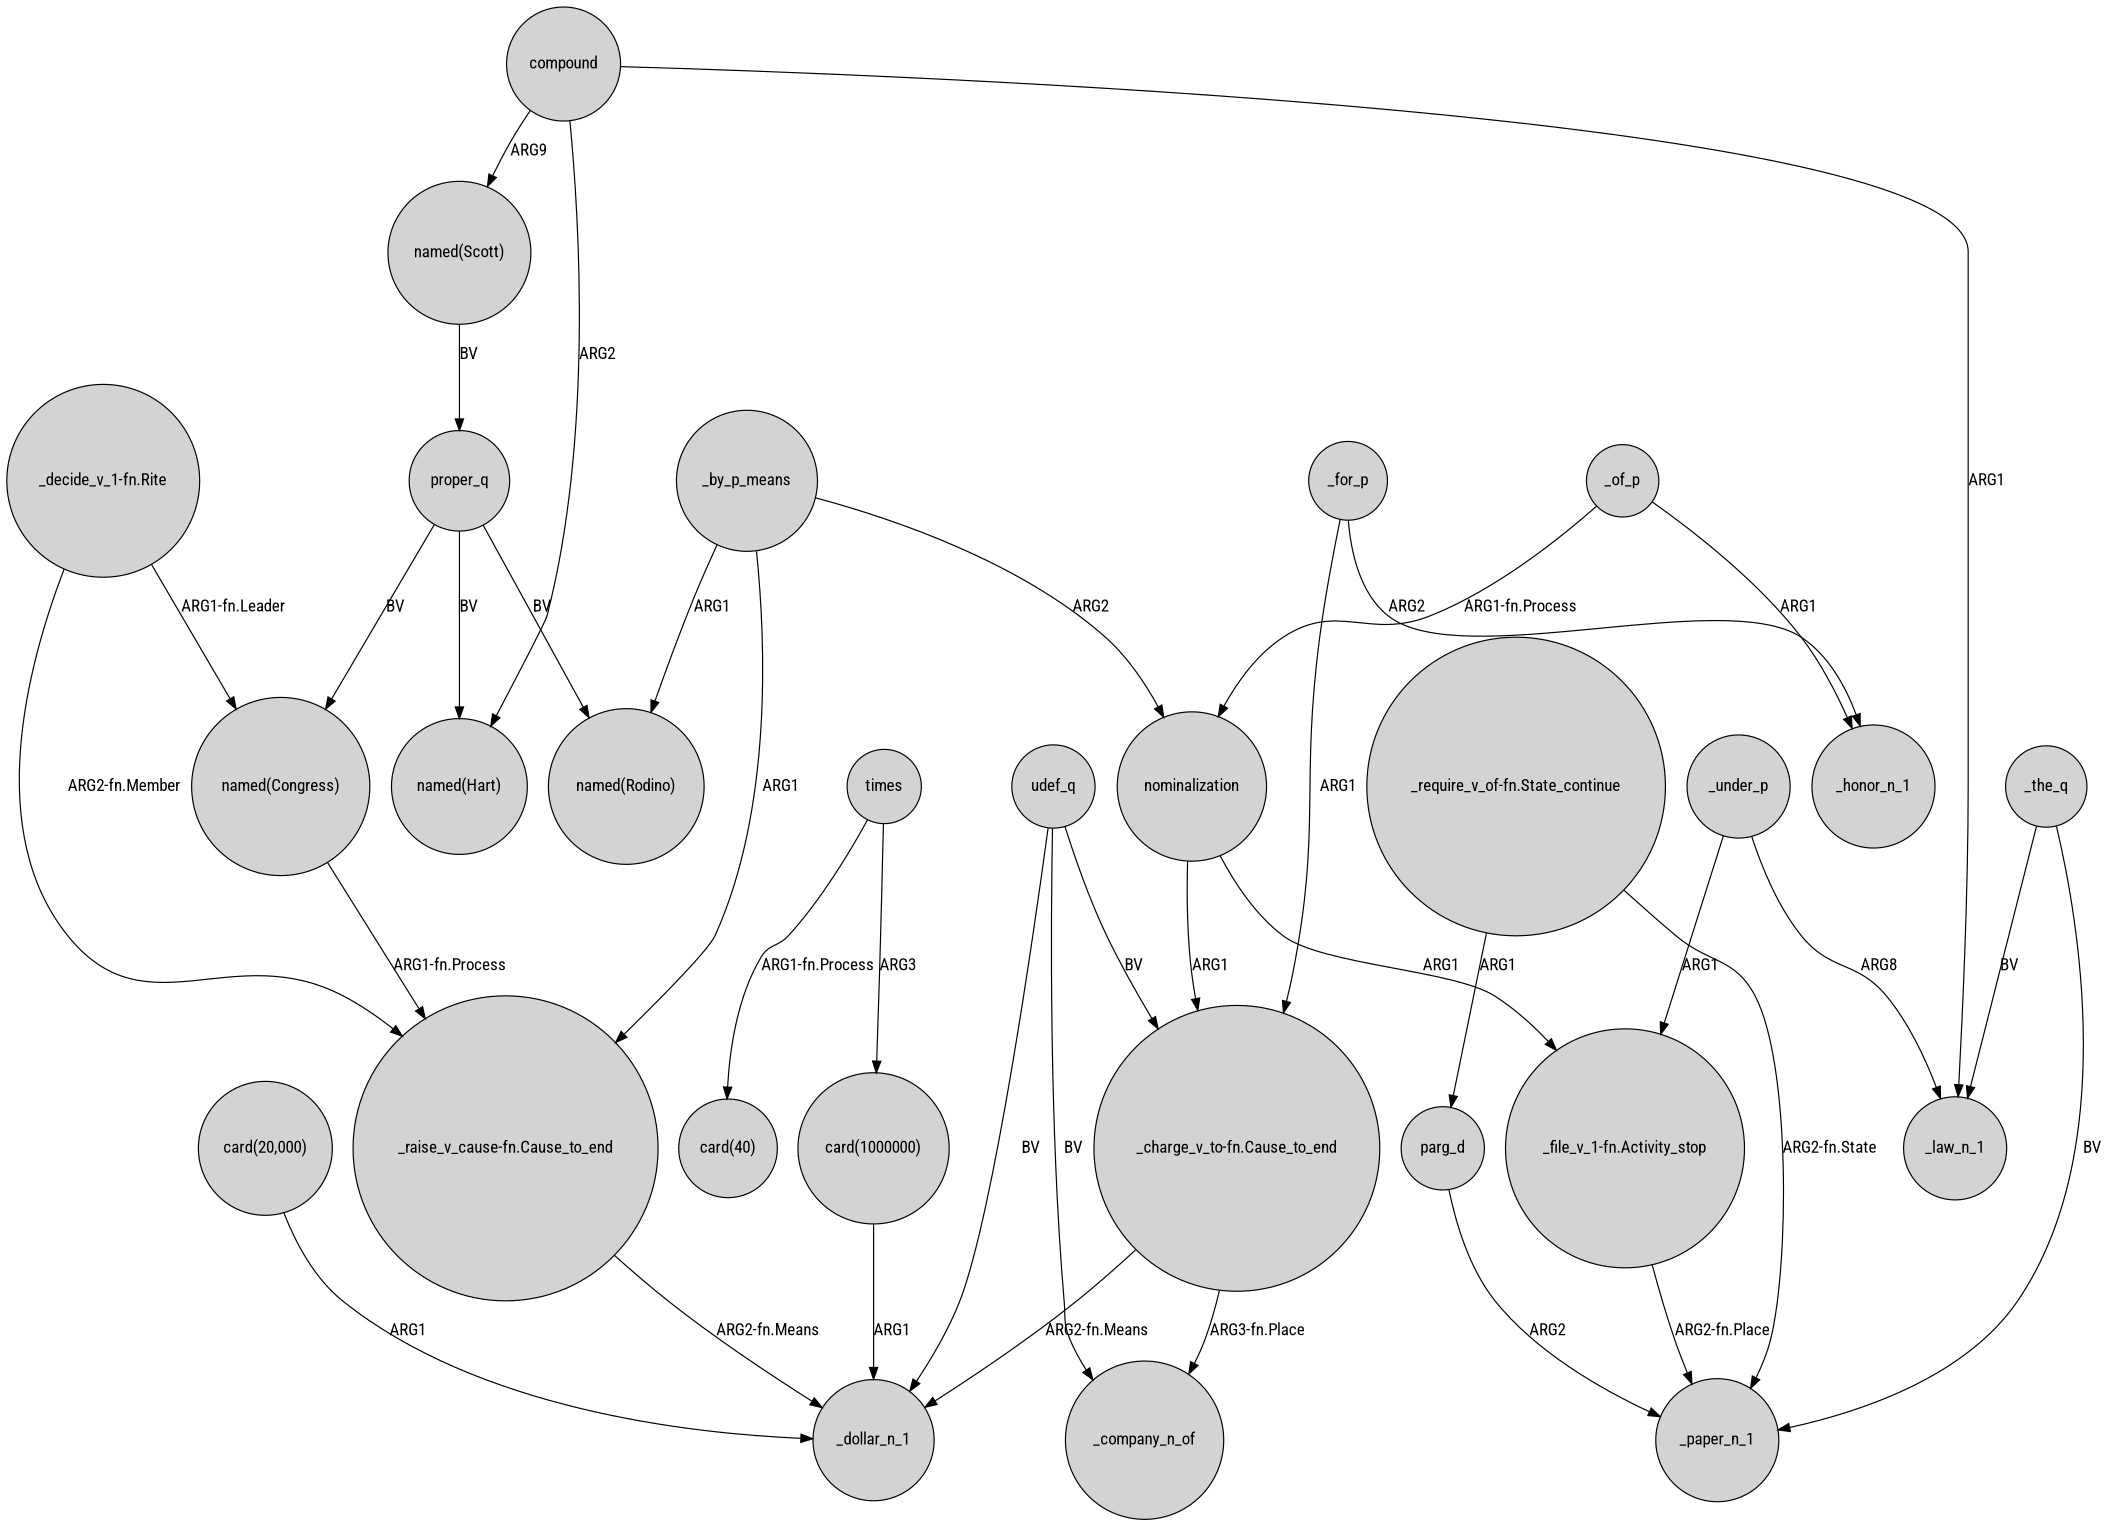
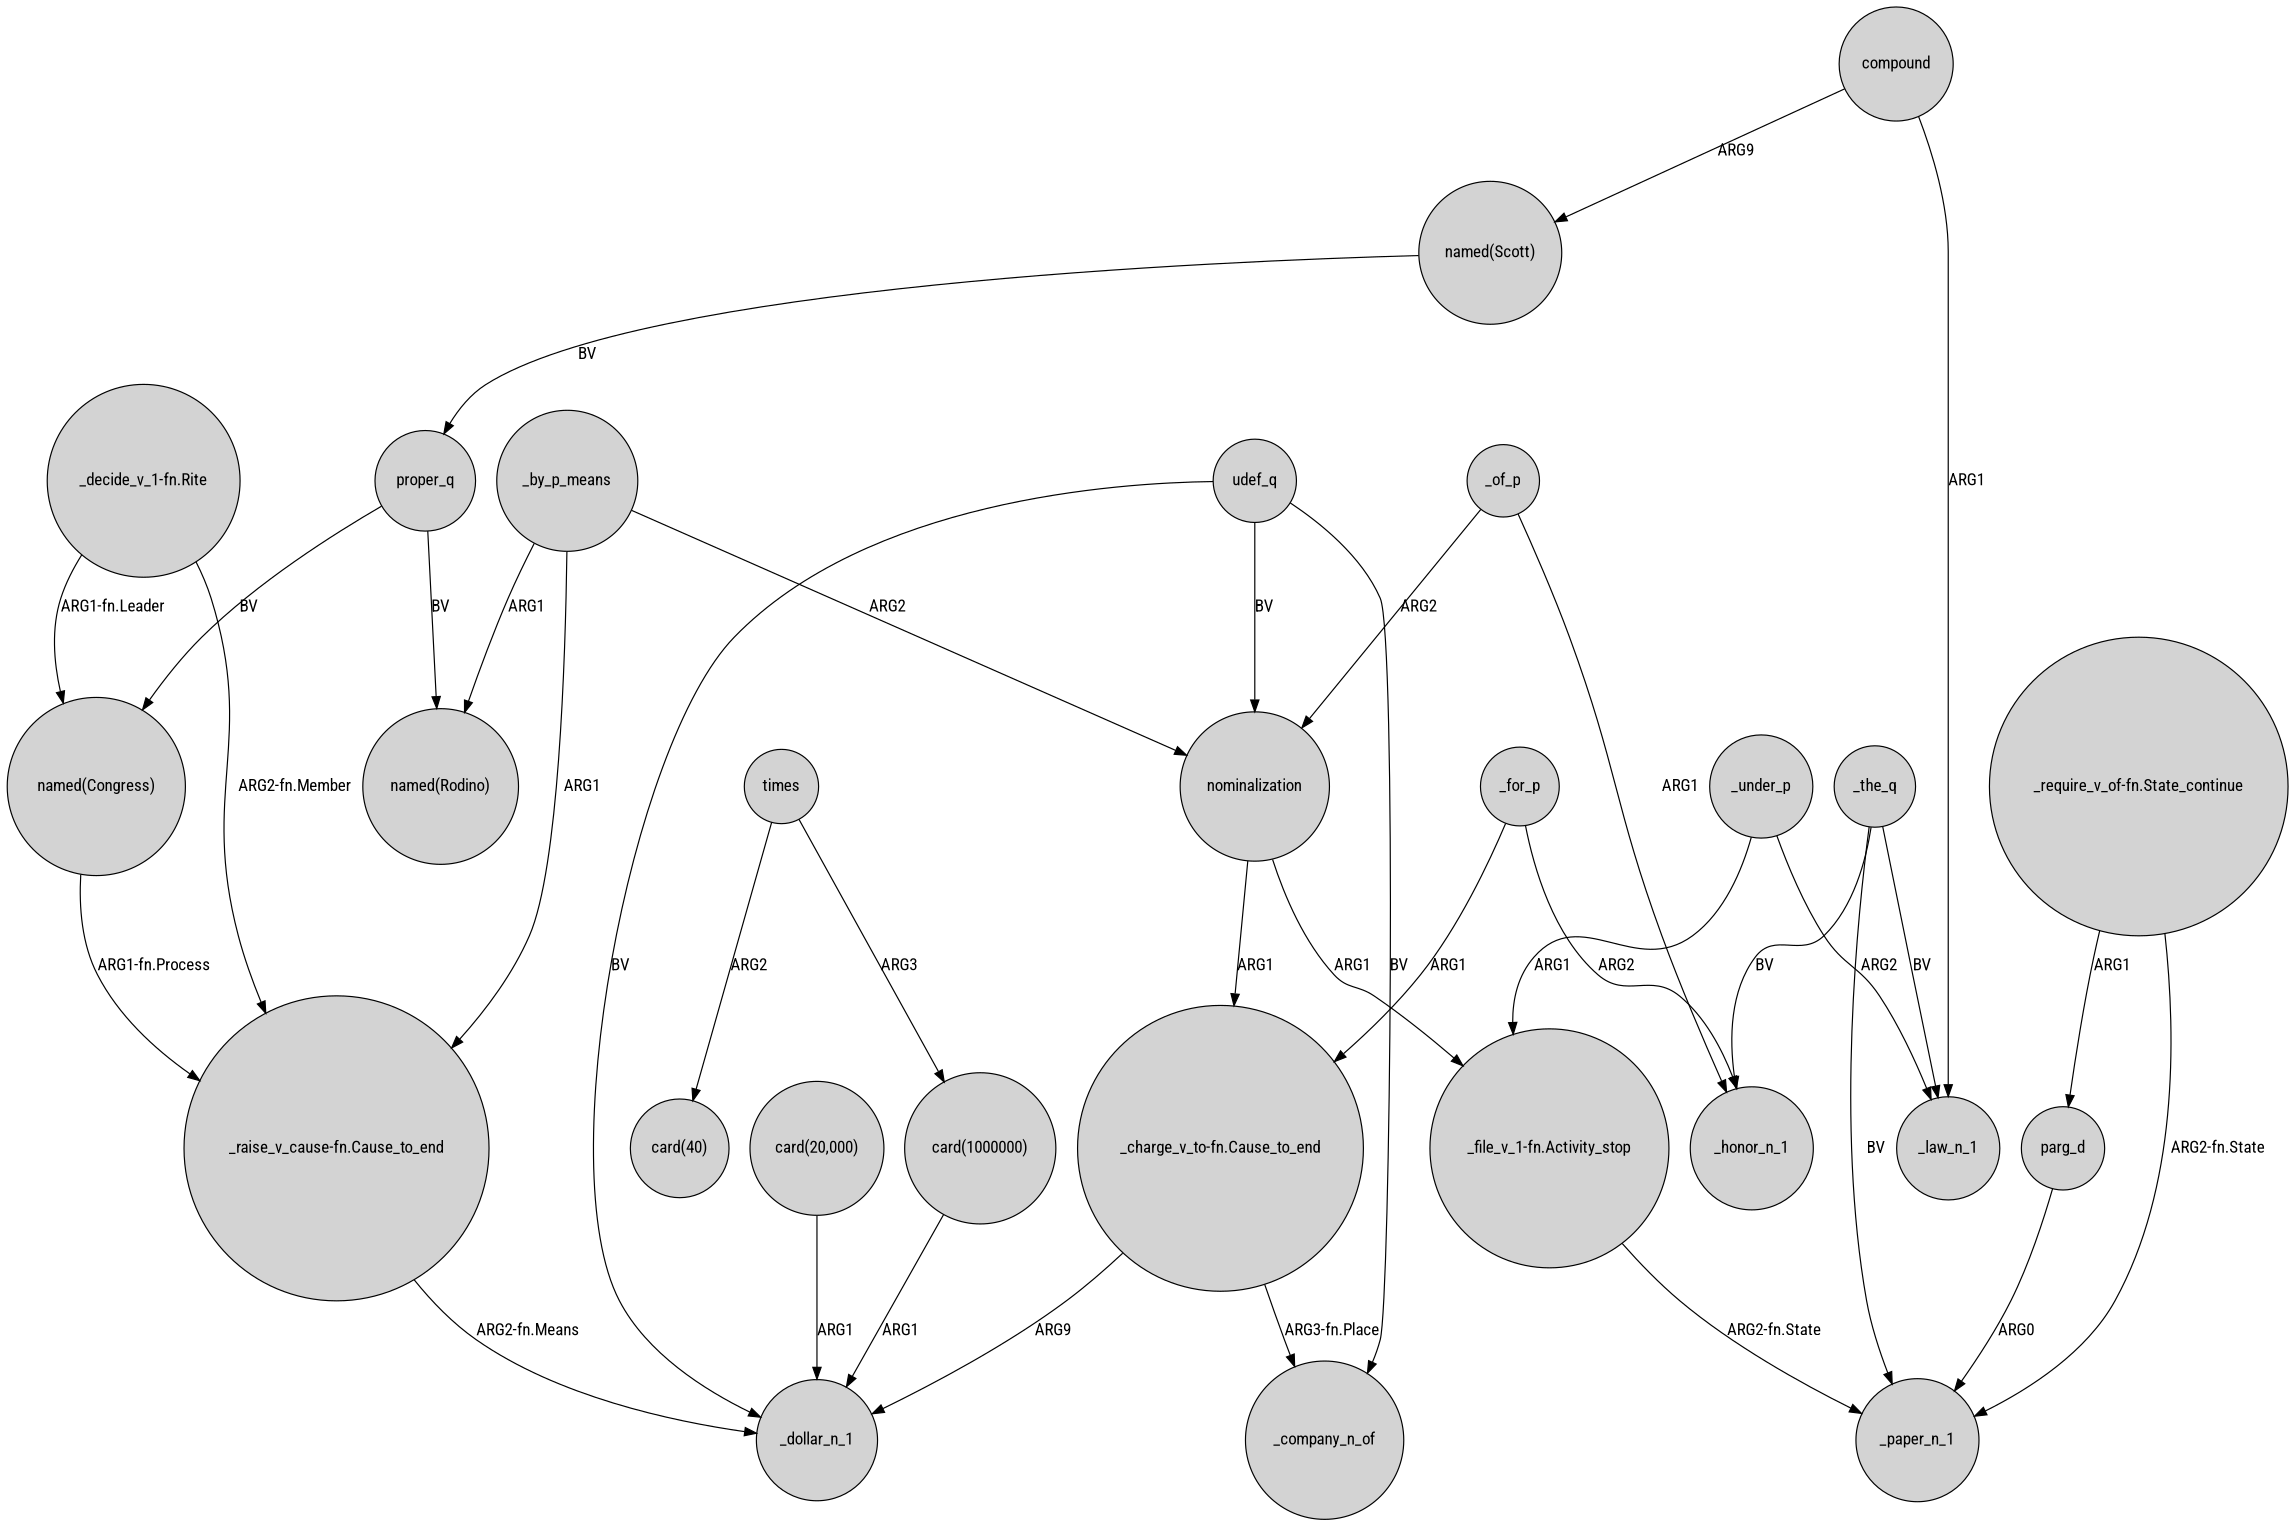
(1521, 607) -> (1419, 607)
(459, 787) -> none
(1102, 926) -> (1255, 611)
none -> (1787, 945)
(818, 966) -> (749, 966)
(1879, 966) -> (1879, 966)
(1097, 1331) -> (1053, 1331)
(1547, 1331) -> (2016, 1331)
(1723, 1331) -> (1774, 1331)
